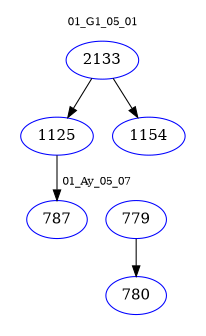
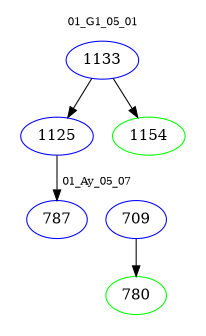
(102, 60) -> (102, 60)
(149, 136) -> (149, 136)
(136, 220) -> (136, 220)
(136, 296) -> (136, 296)
